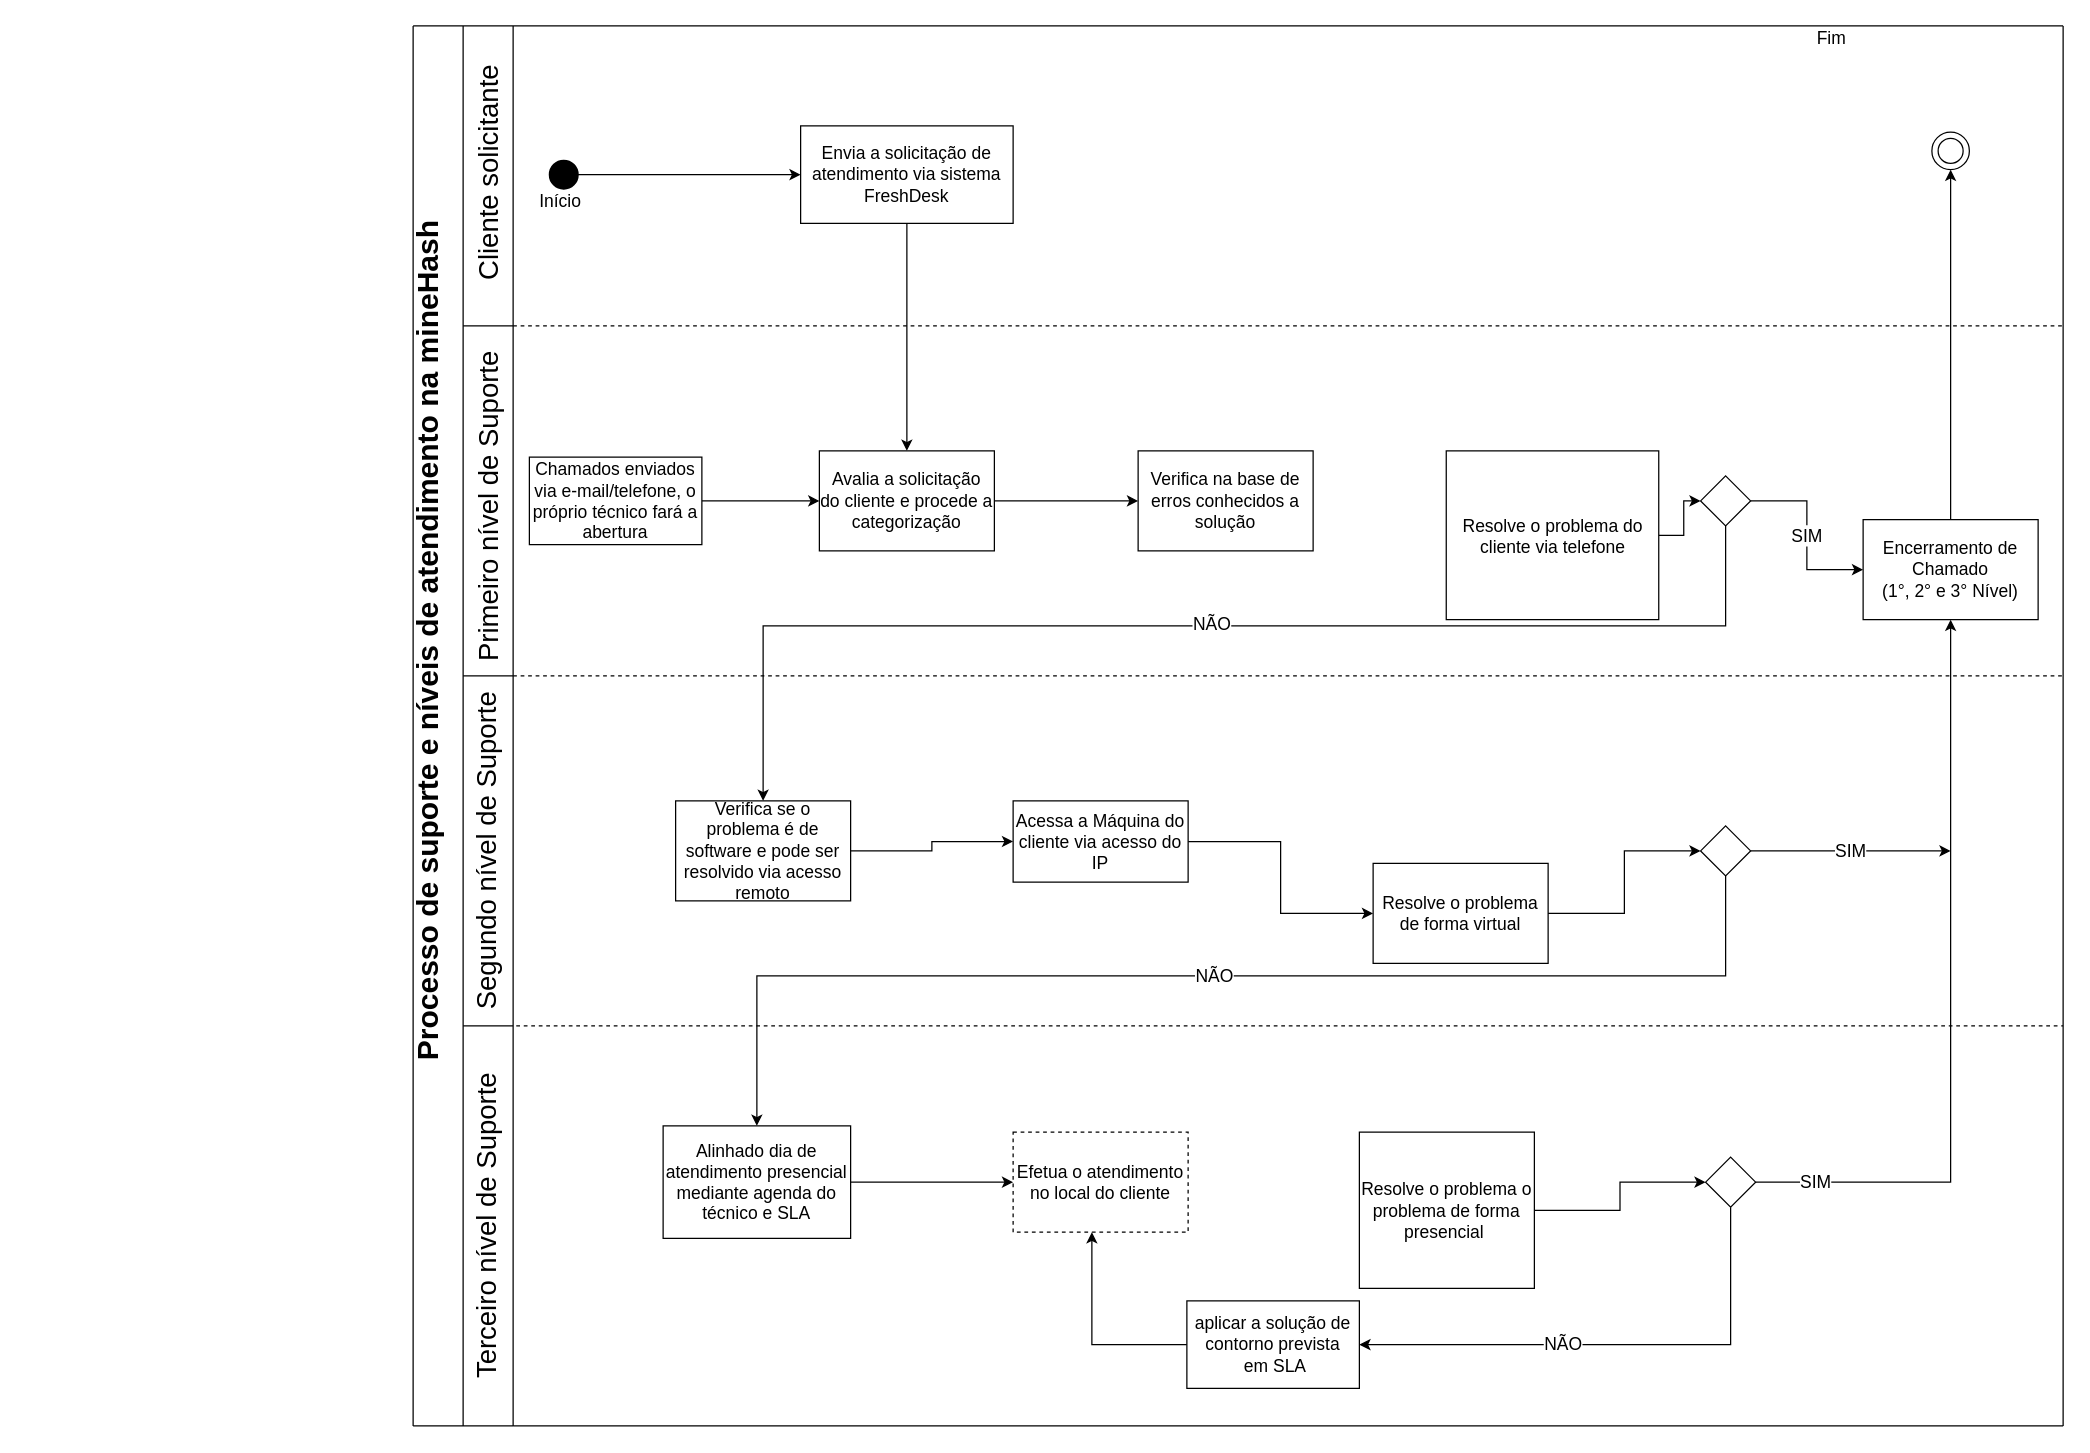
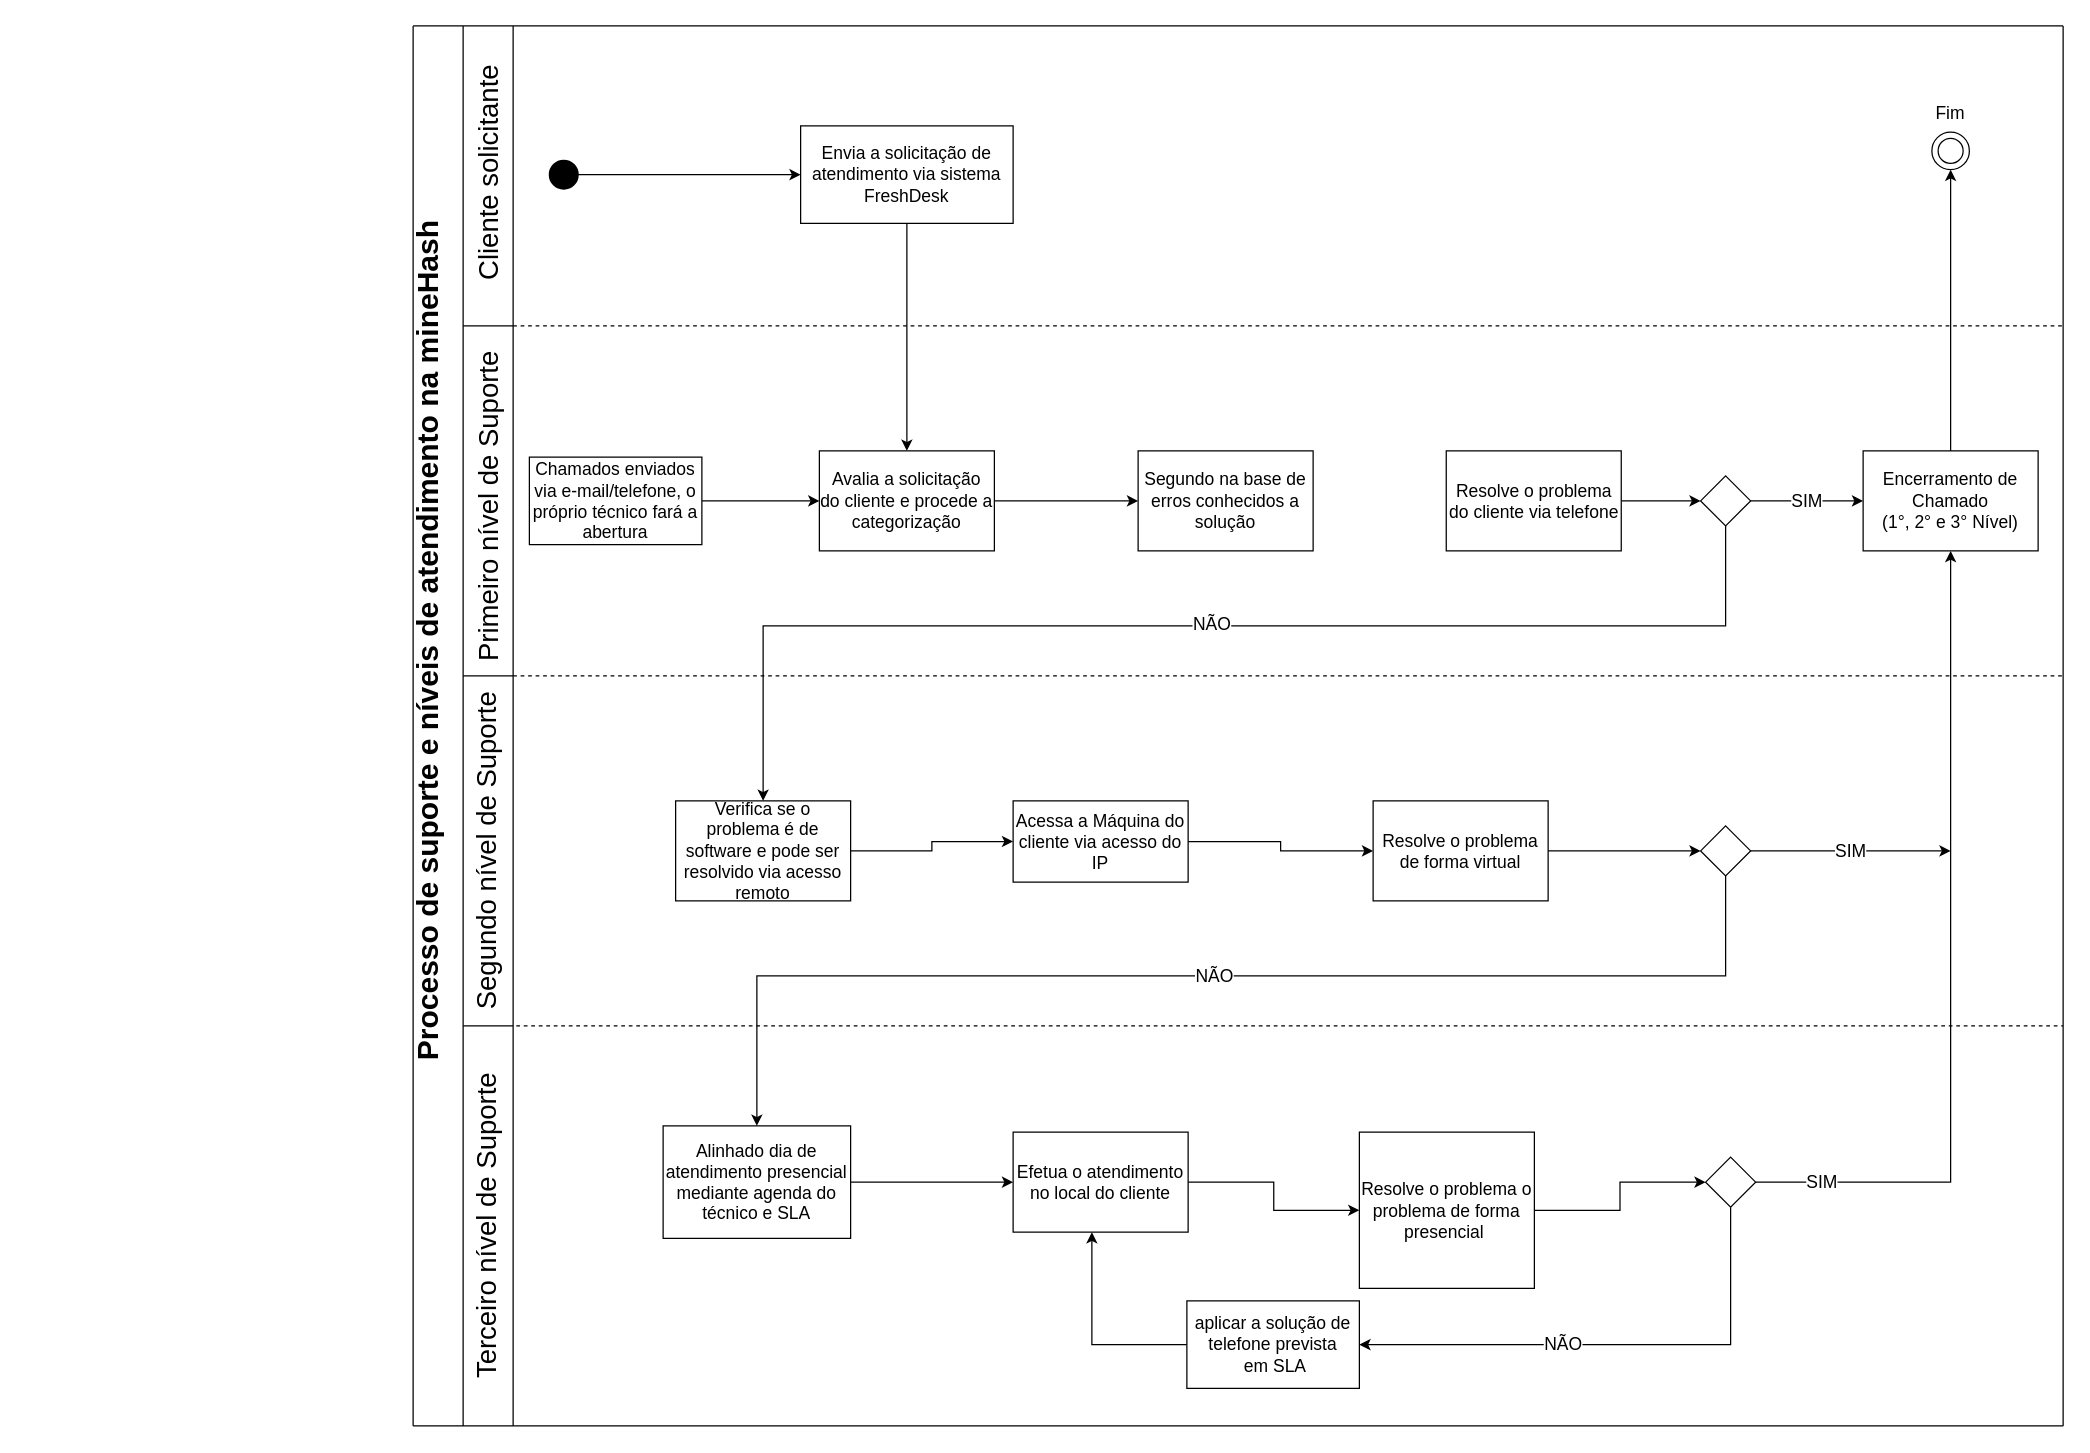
(1832, 38) -> (1951, 113)
(563, 201) -> none
(1226, 501) -> (1226, 501)
(1553, 535) -> (1534, 501)
(1951, 569) -> (1951, 501)
(1461, 913) -> (1461, 851)
(1101, 1182) -> (1101, 1182)
none -> (1274, 1192)
(1273, 1344) -> (1273, 1344)
